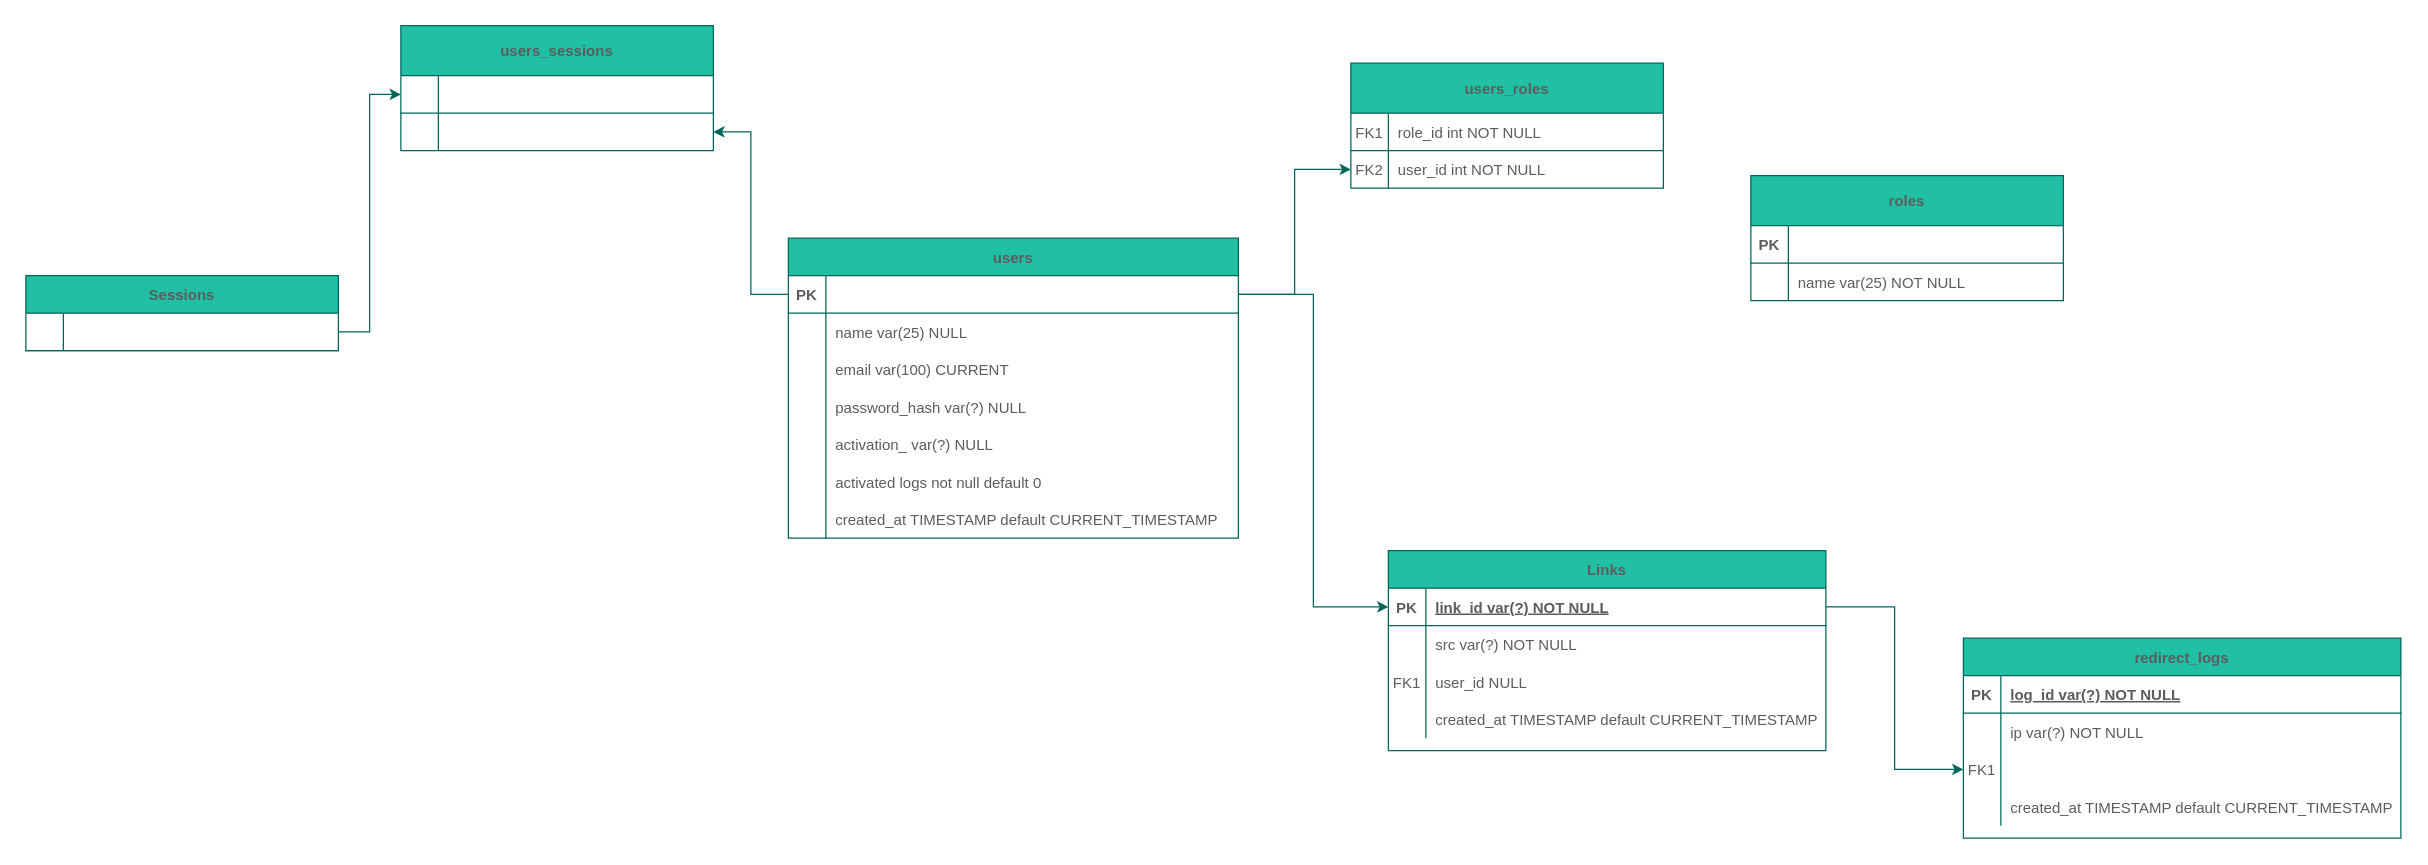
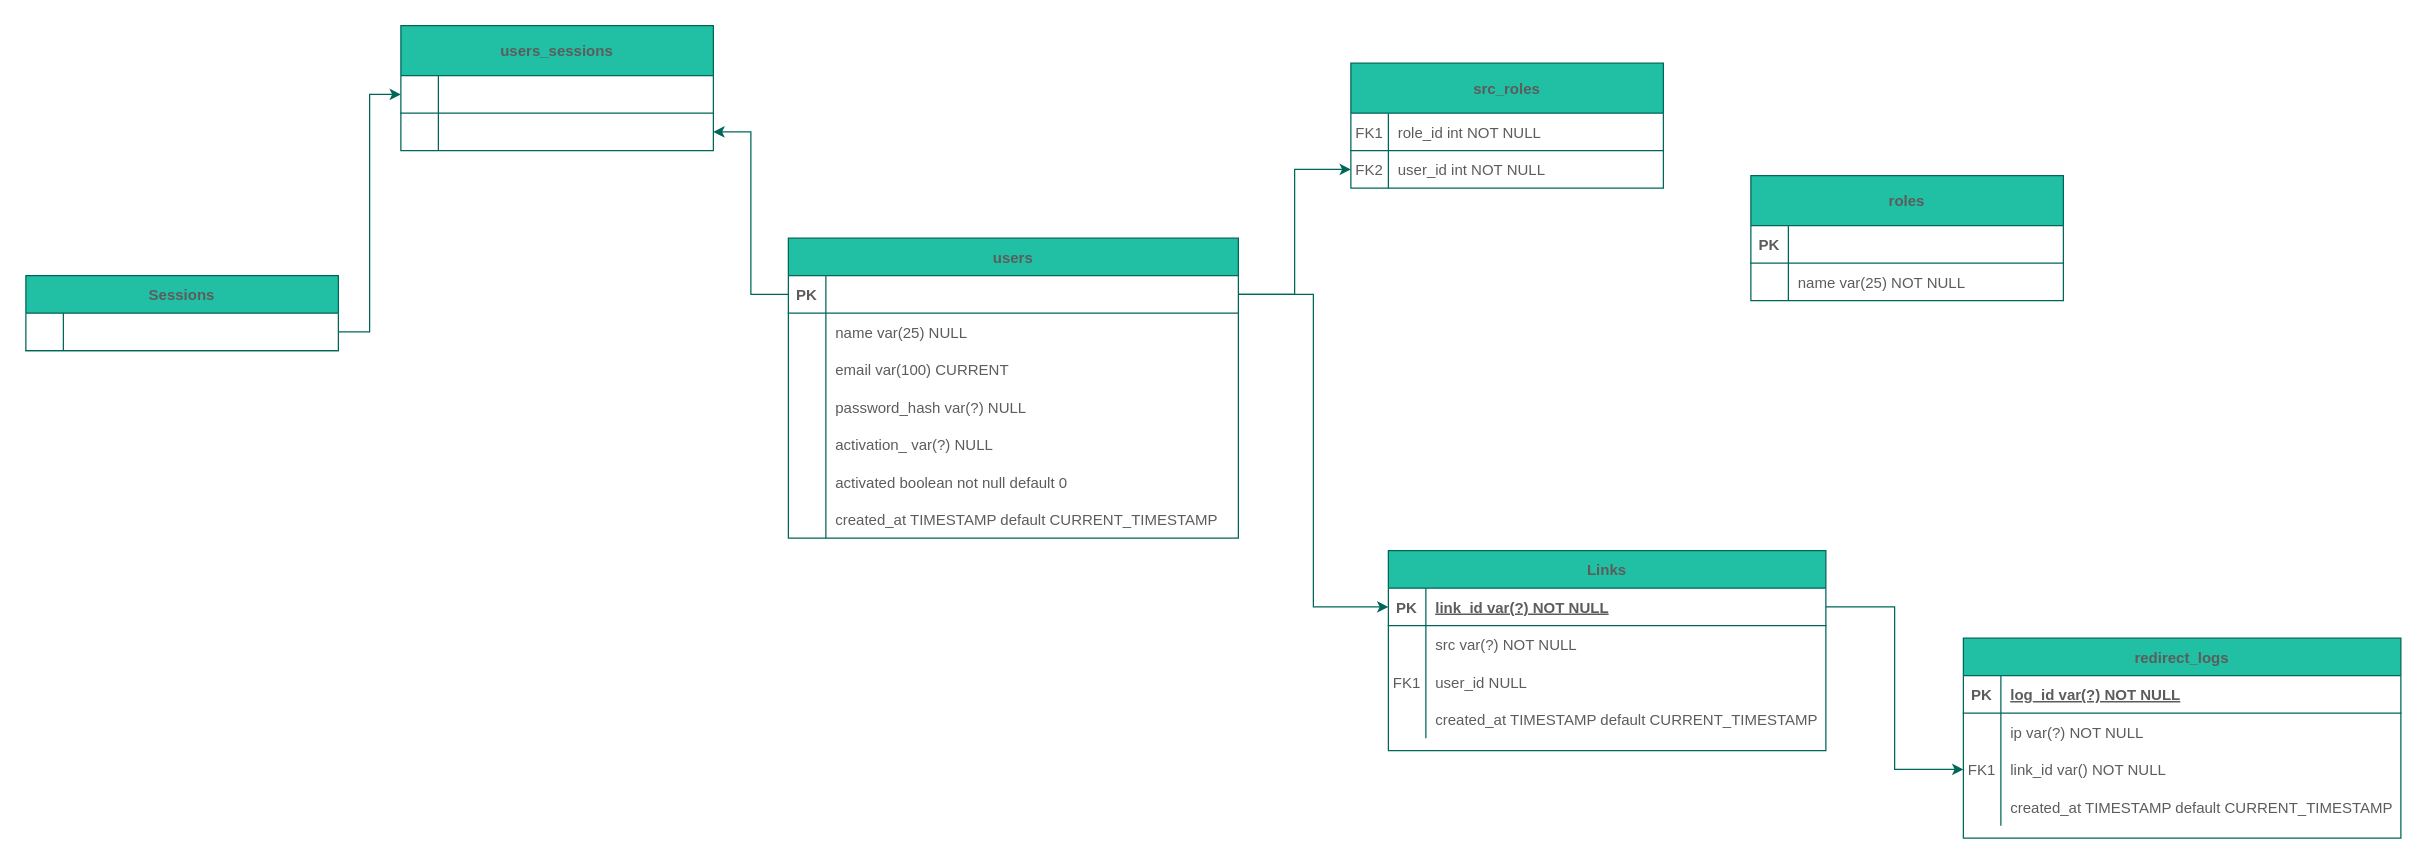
(1506, 89) -> (1506, 89)
(954, 483) -> (967, 483)
none -> (2201, 769)
